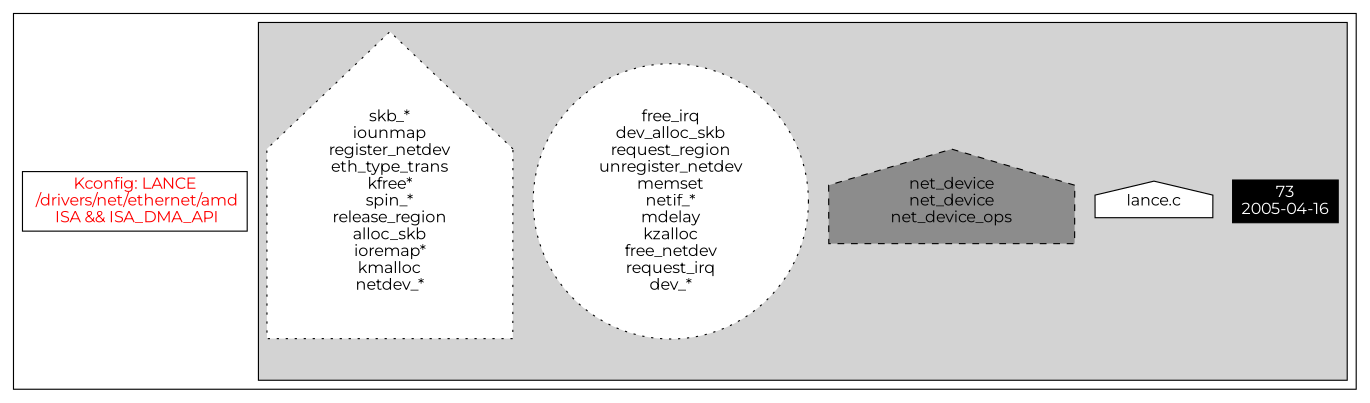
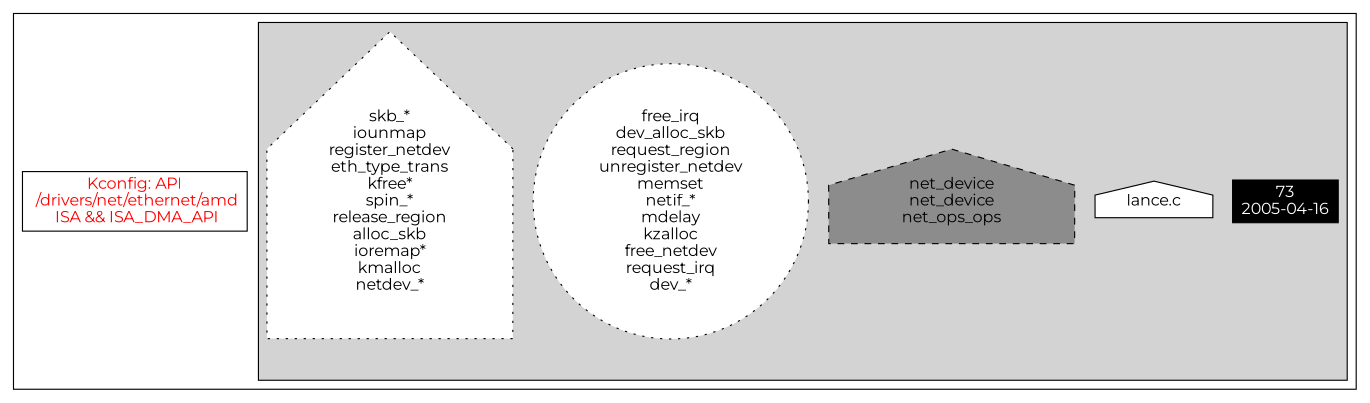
(135, 201) -> (135, 201)
(952, 201) -> (952, 201)
